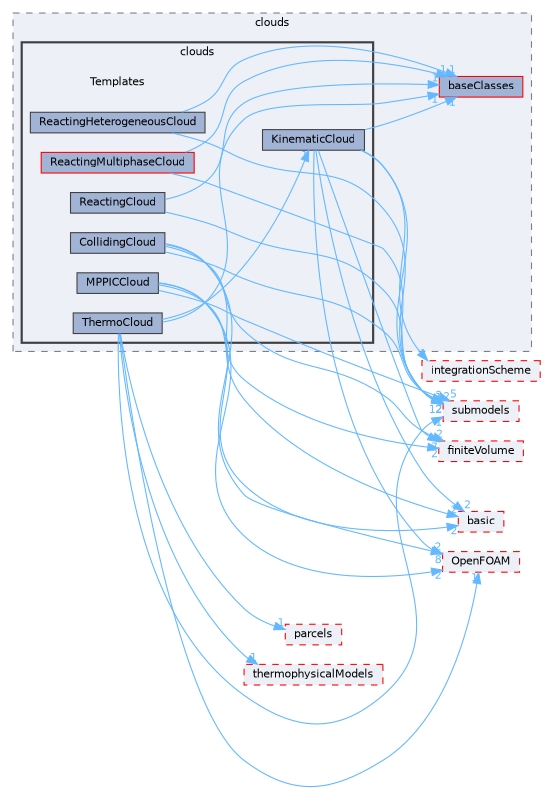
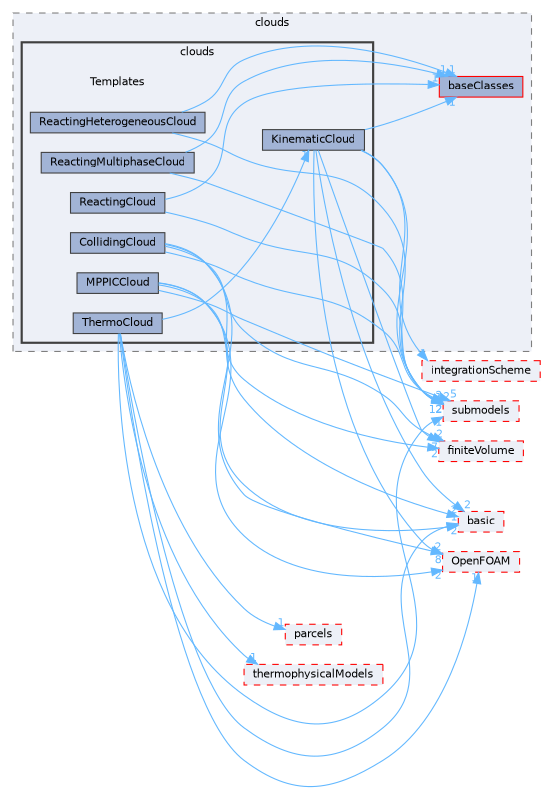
(233, 133) -> (233, 714)
(118, 163) -> (118, 163)
